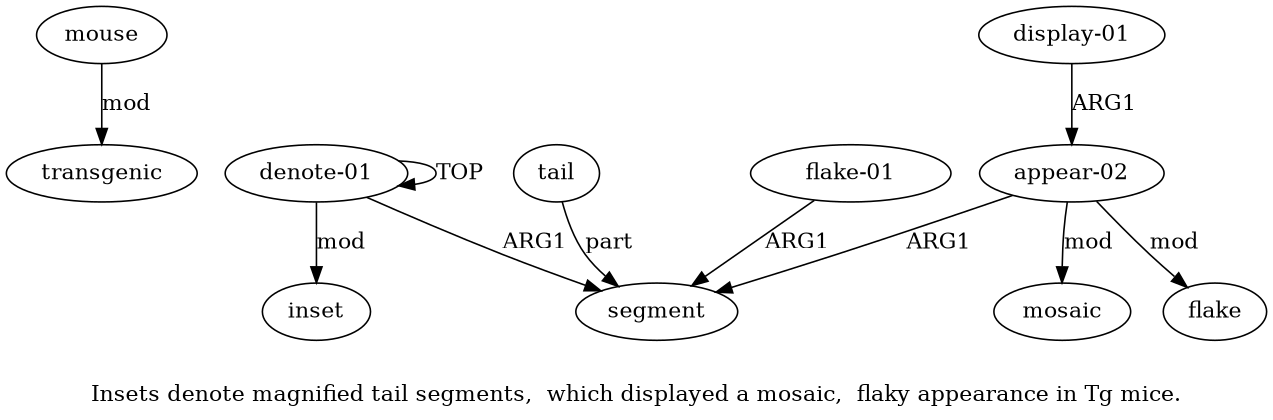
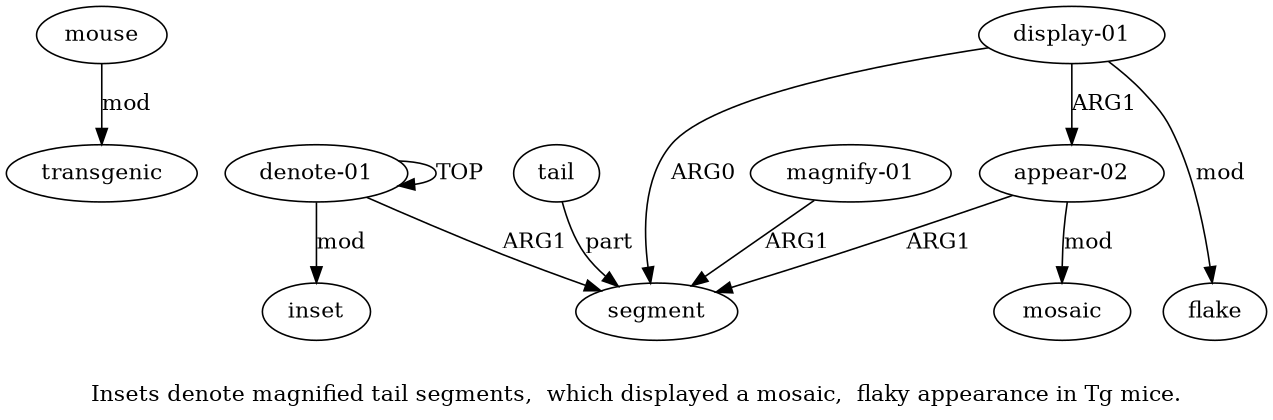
none -> (762, 97)
(851, 173) -> (851, 173)
(1135, 240) -> (1181, 152)
